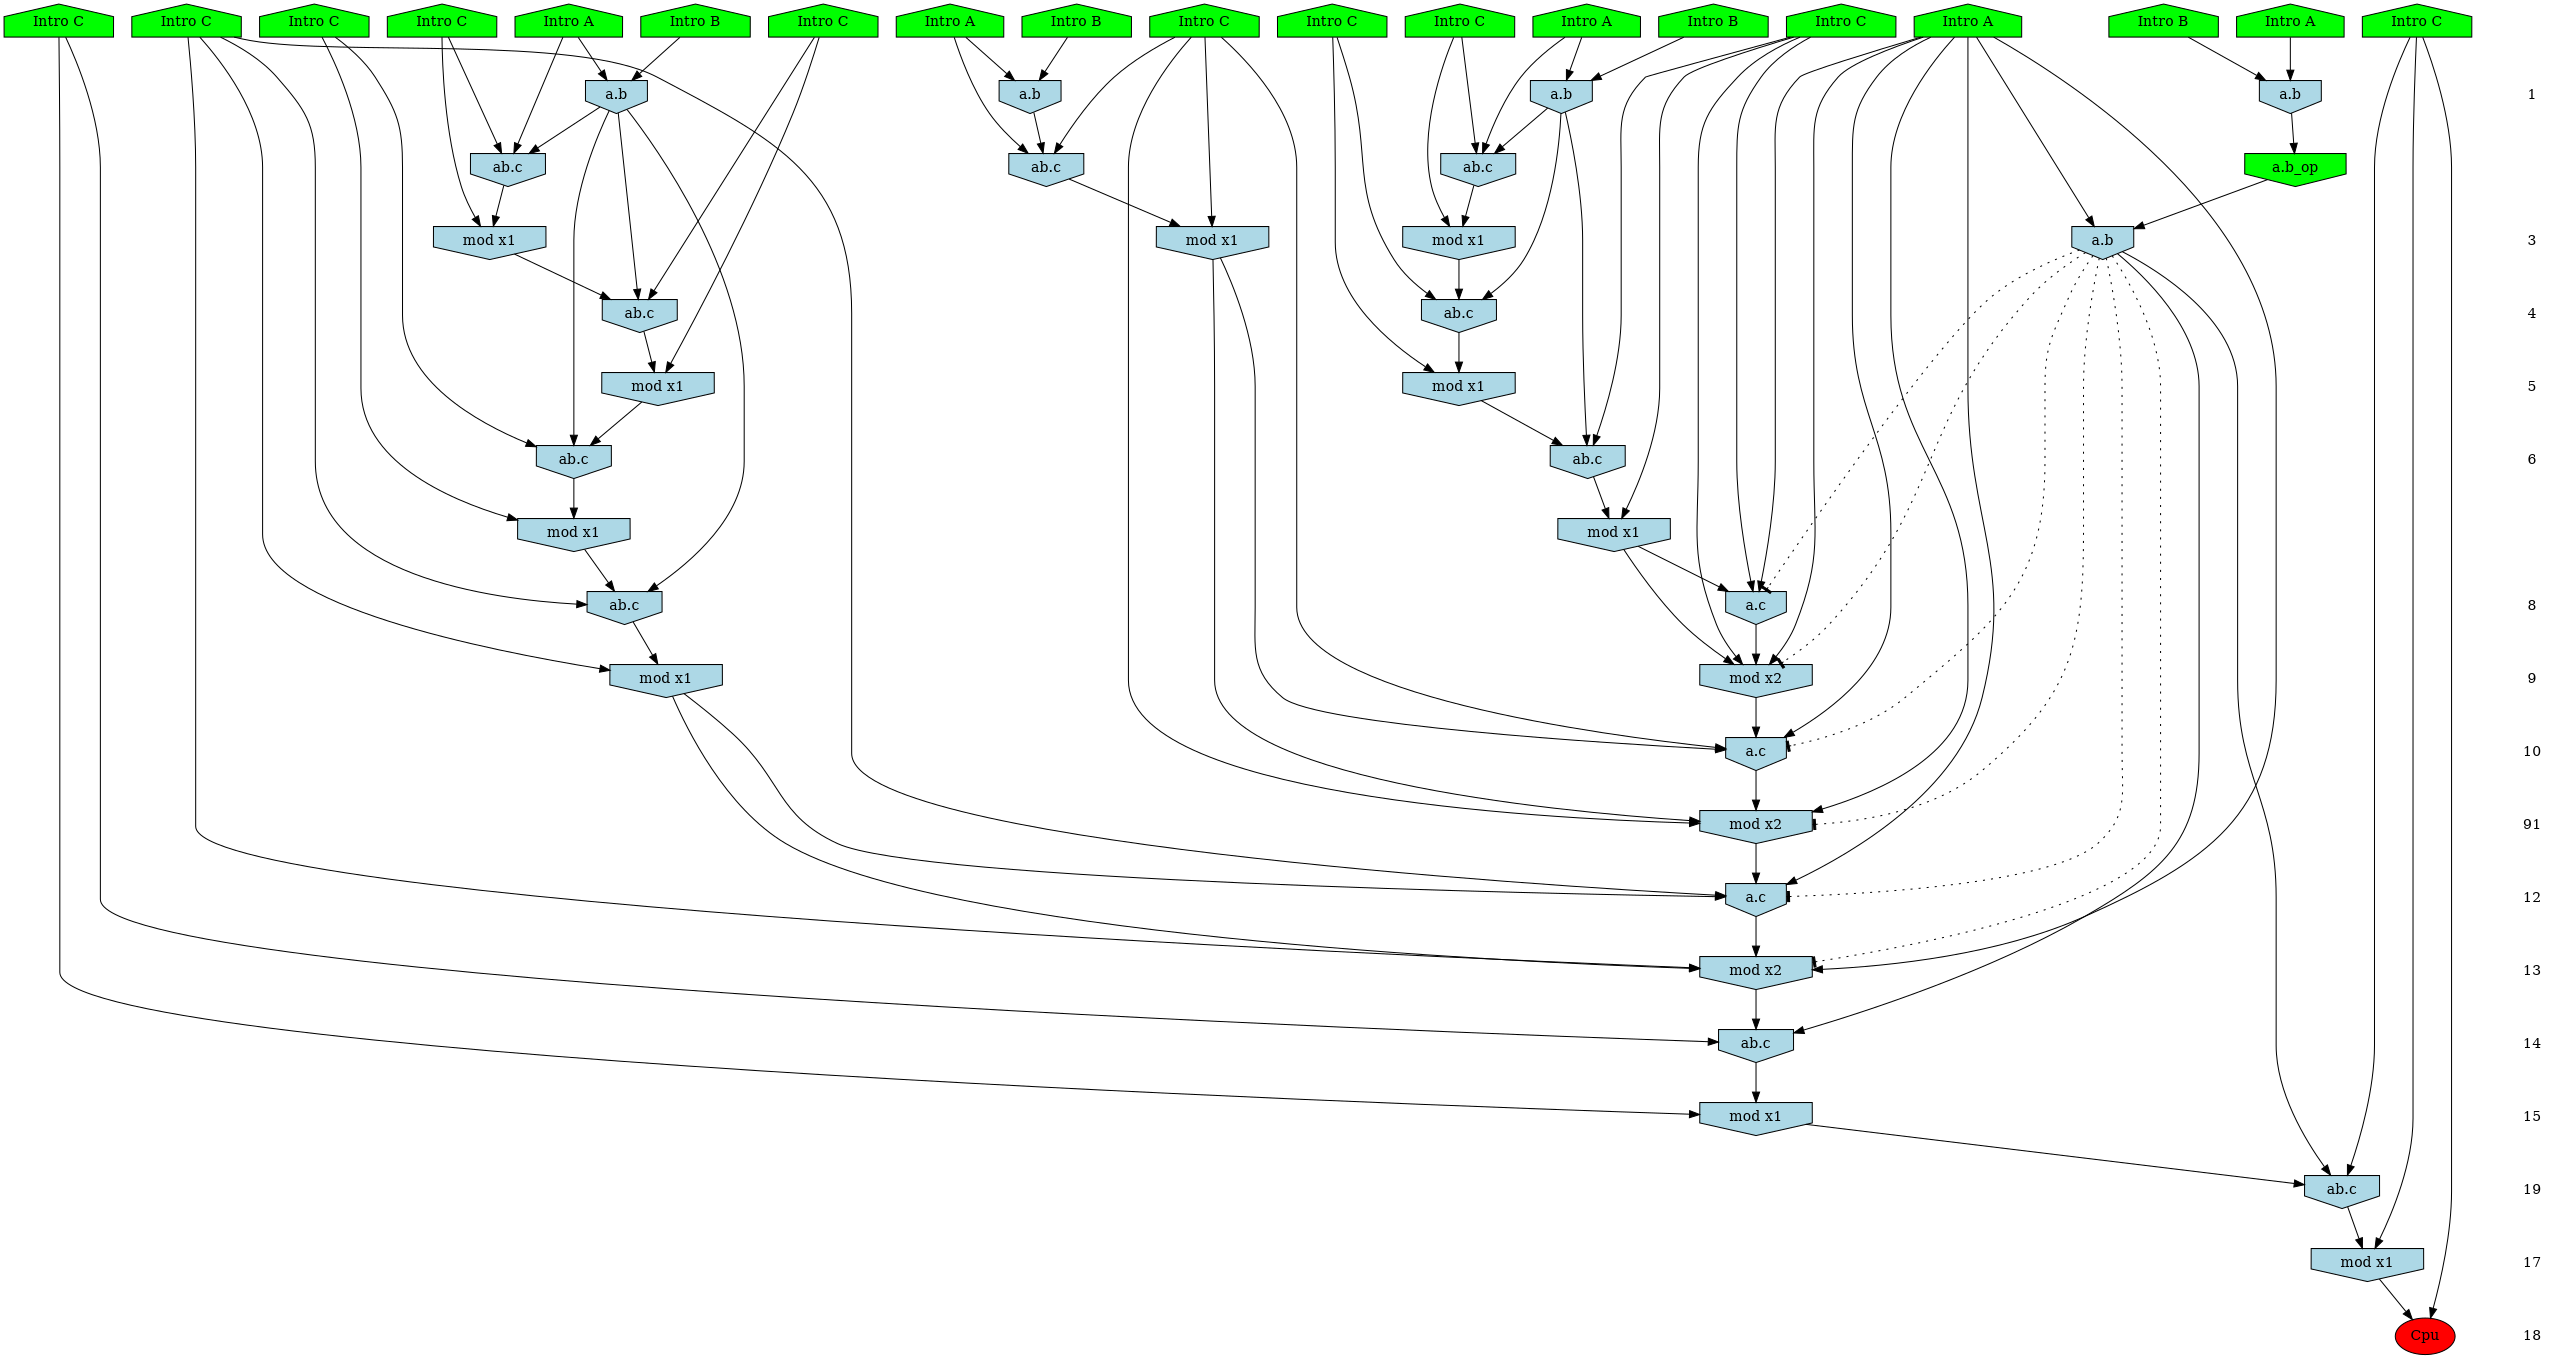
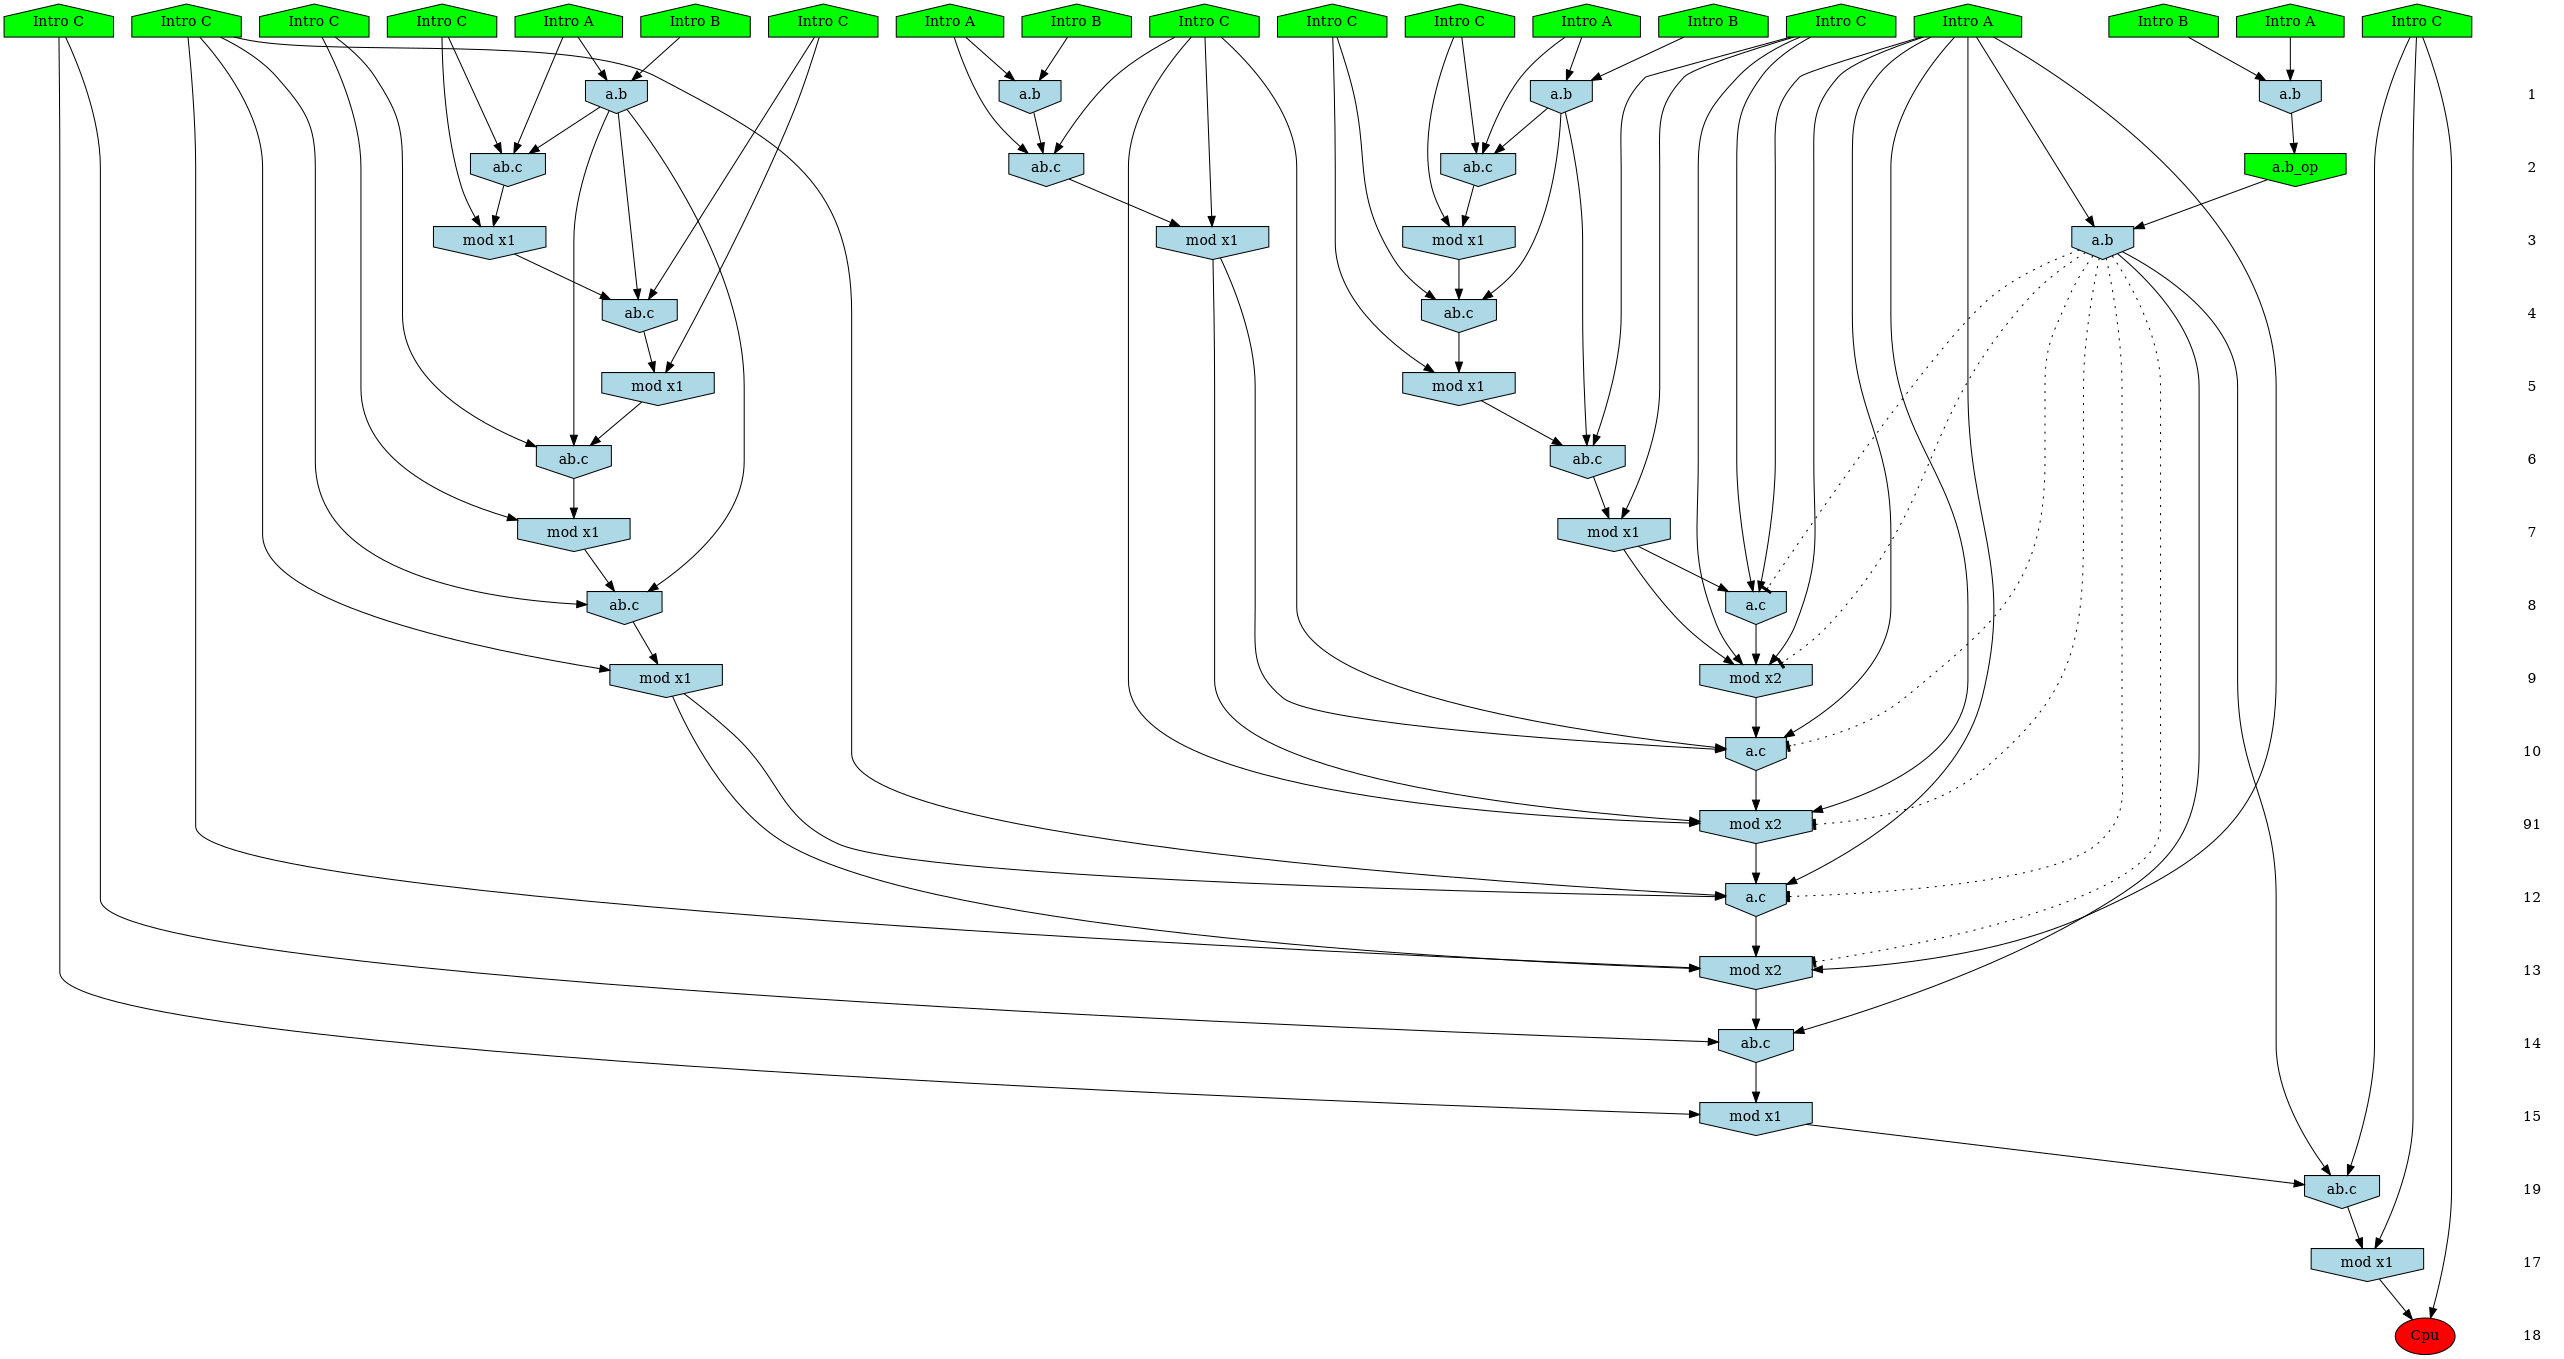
none -> (2533, 168)
none -> (2533, 533)
